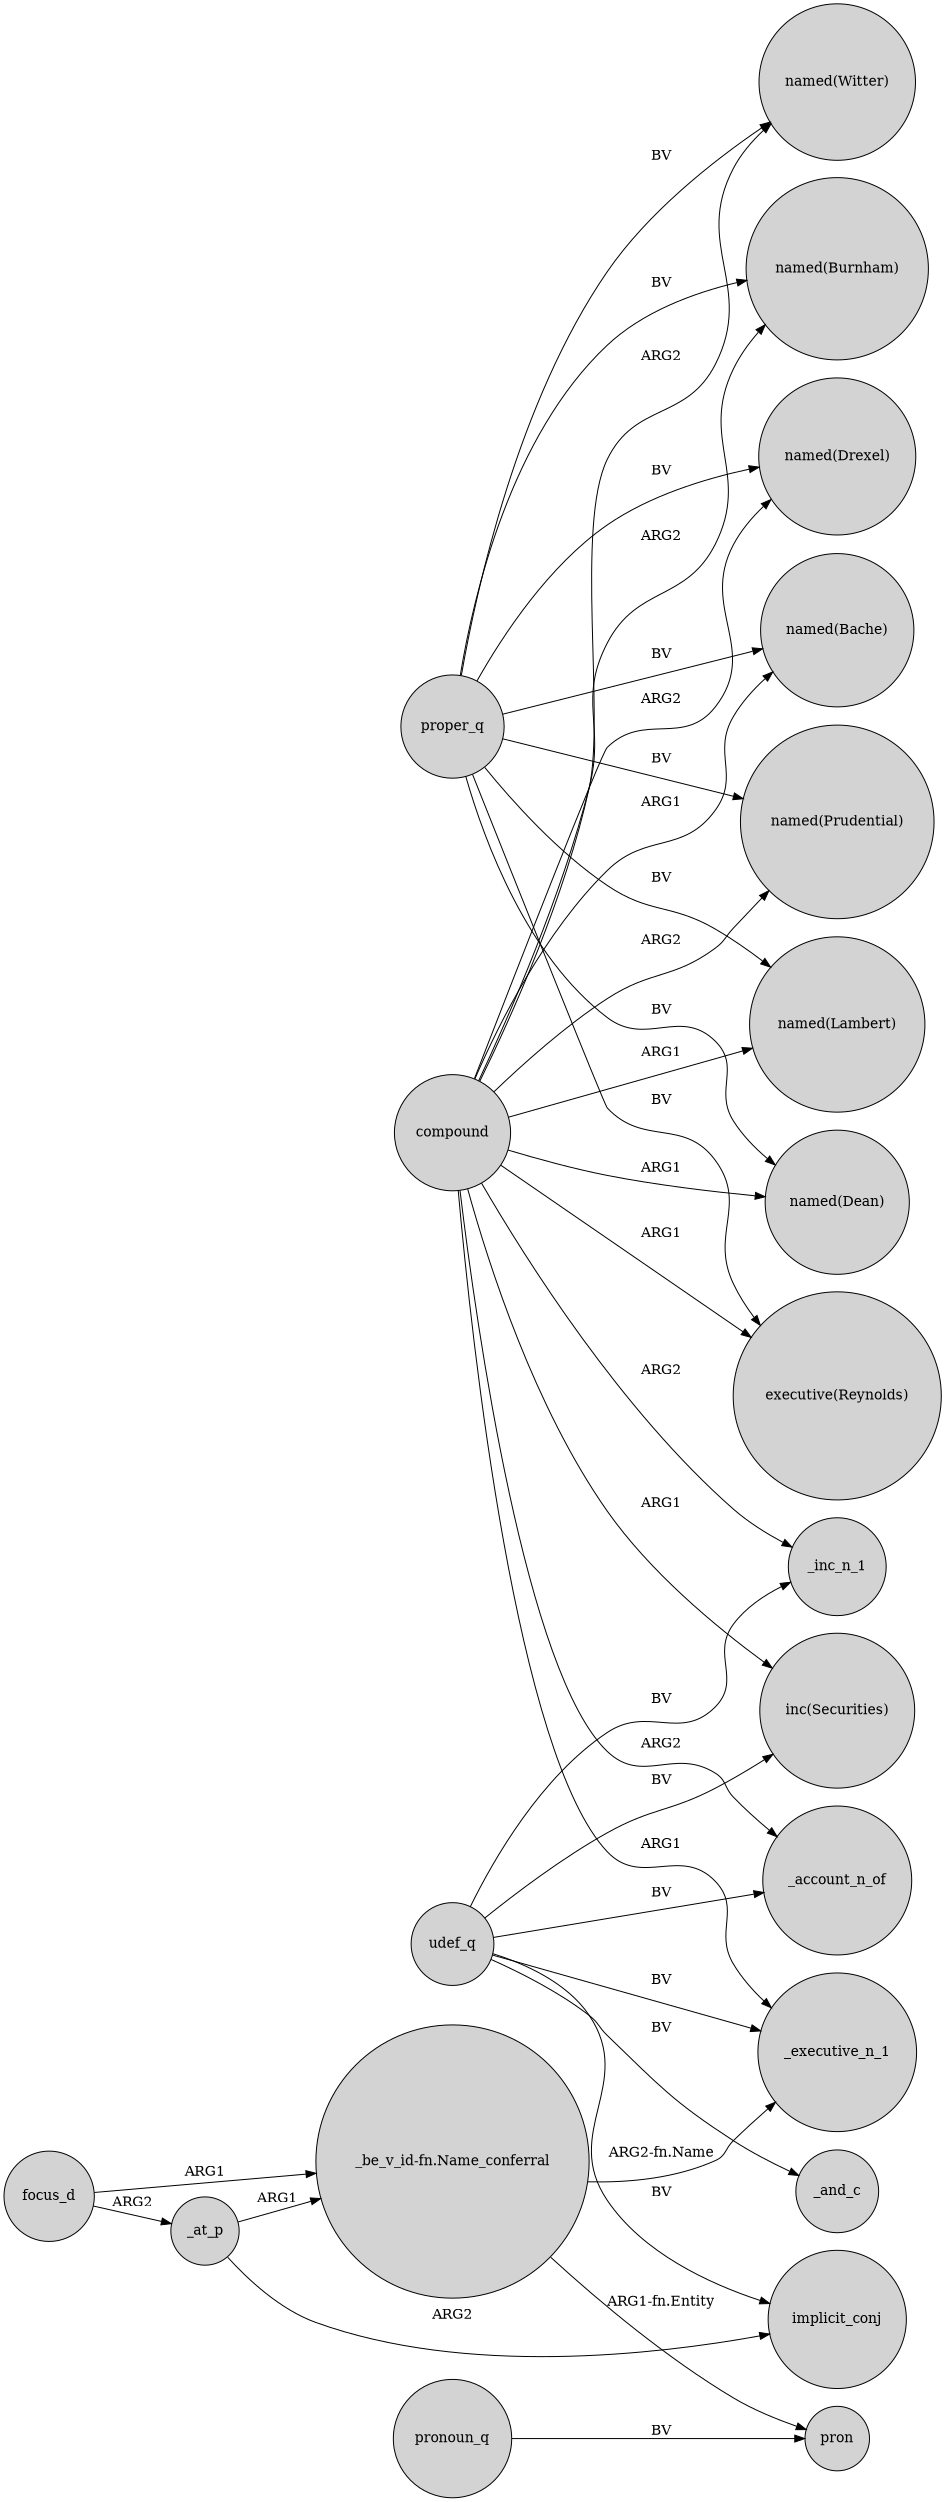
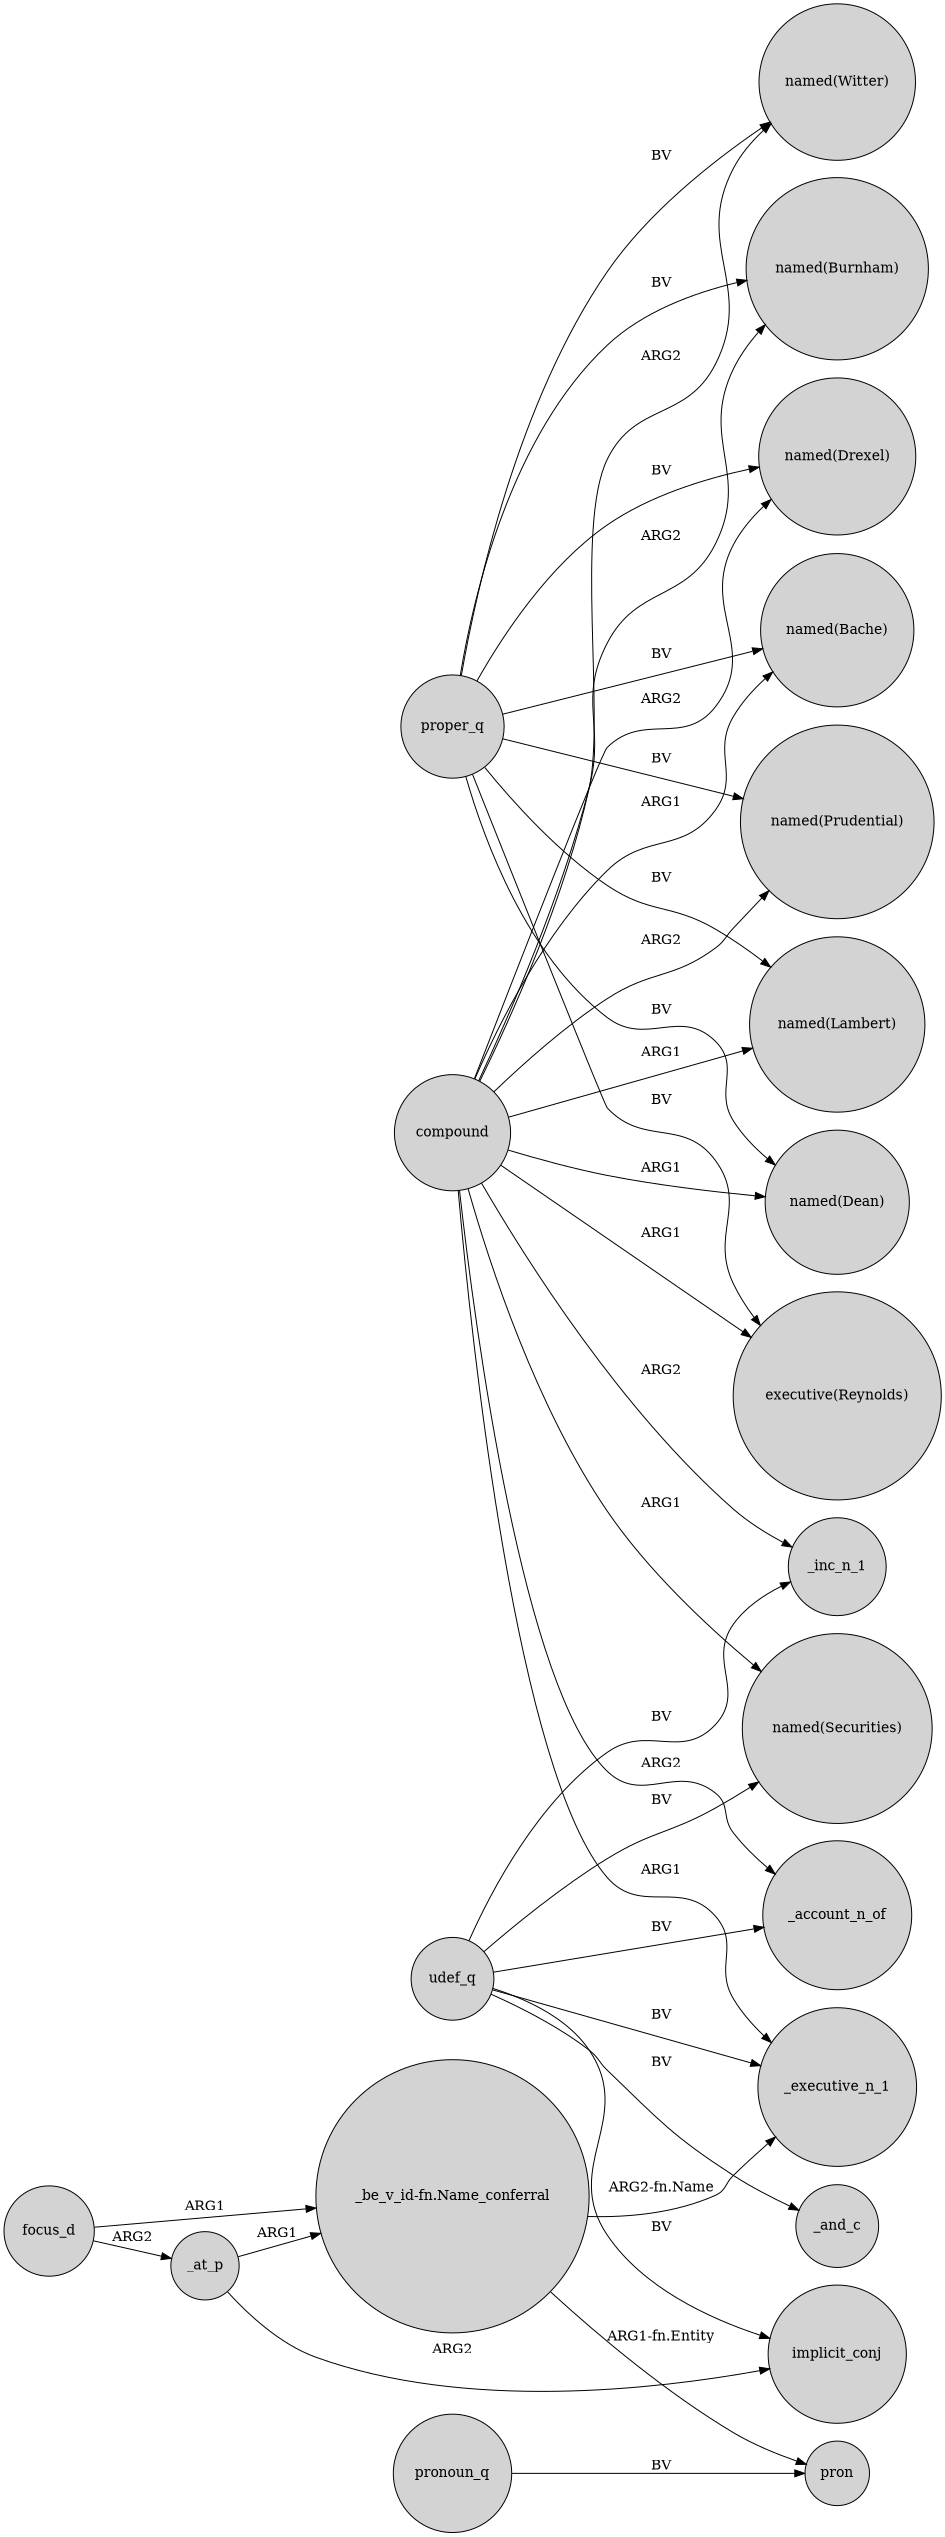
(837, 1711) -> (837, 1729)
